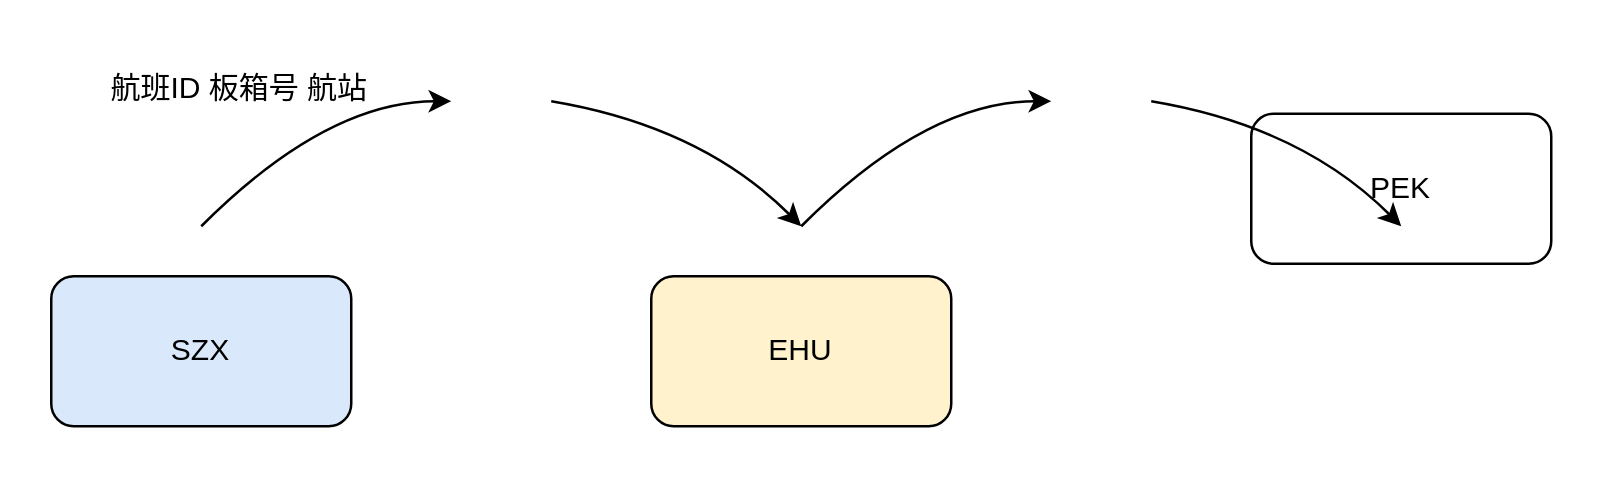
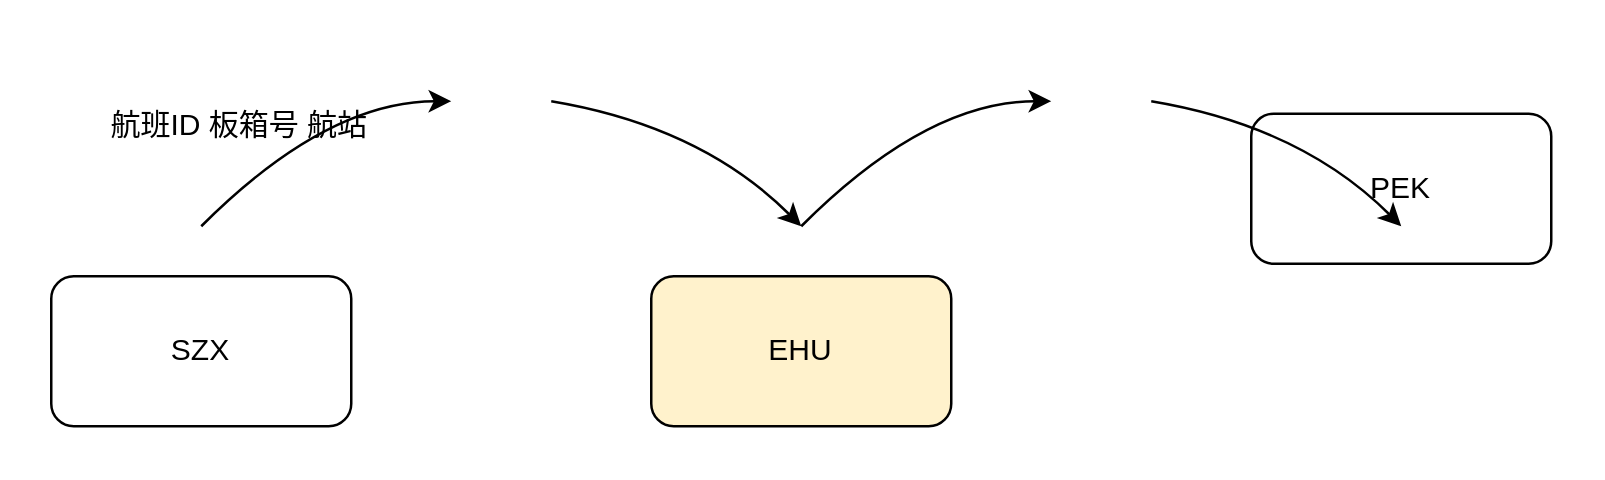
(239, 89) -> (239, 126)
(201, 351) -> (201, 351)
